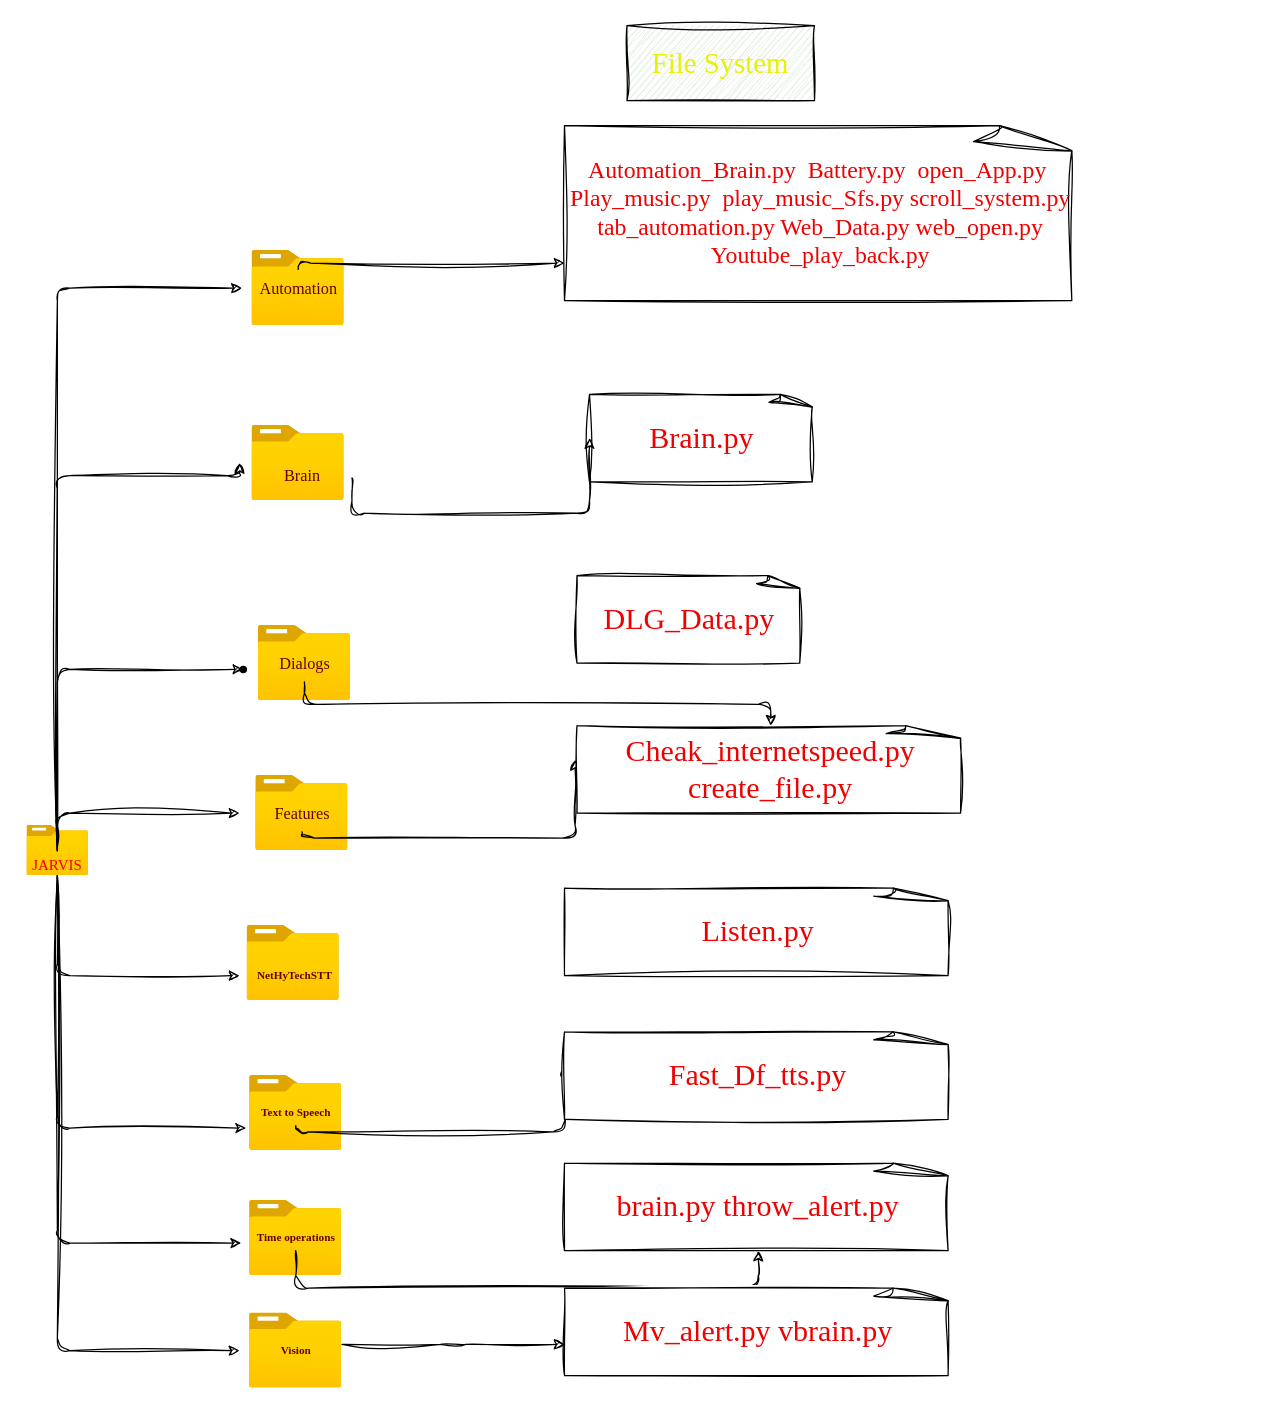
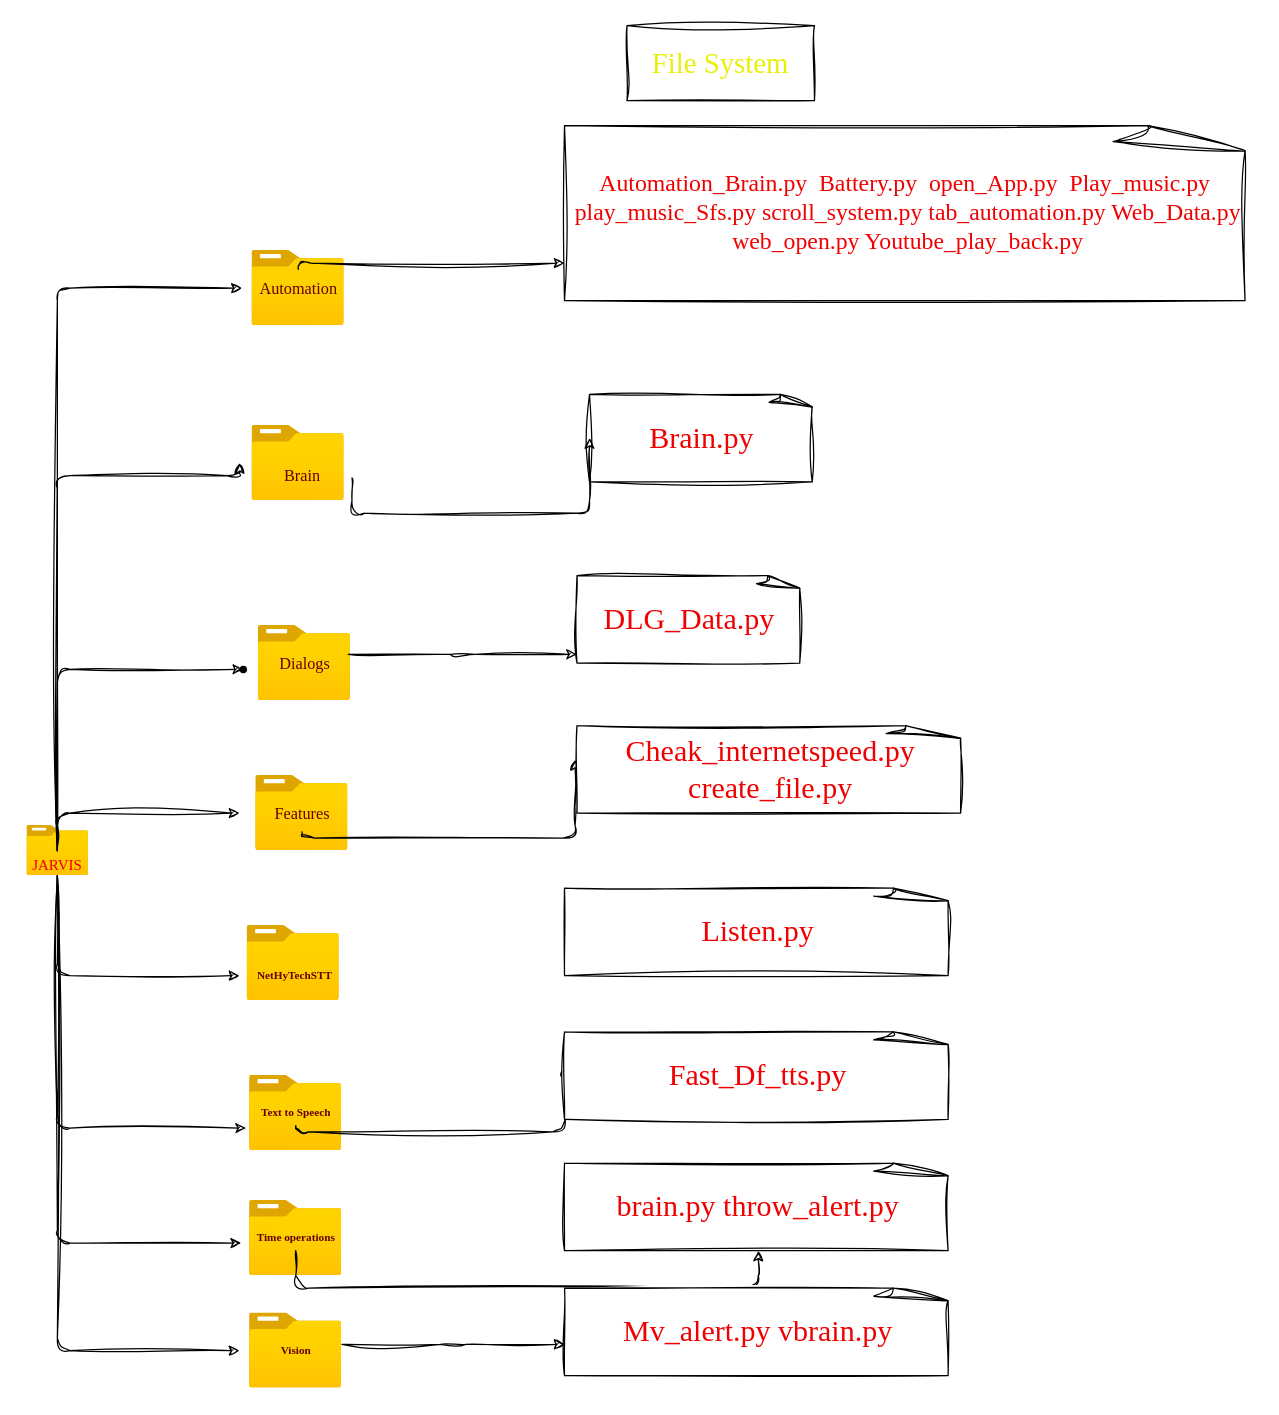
(721, 63) -> (721, 63)
(821, 213) -> (908, 213)
(534, 704) -> (457, 654)
